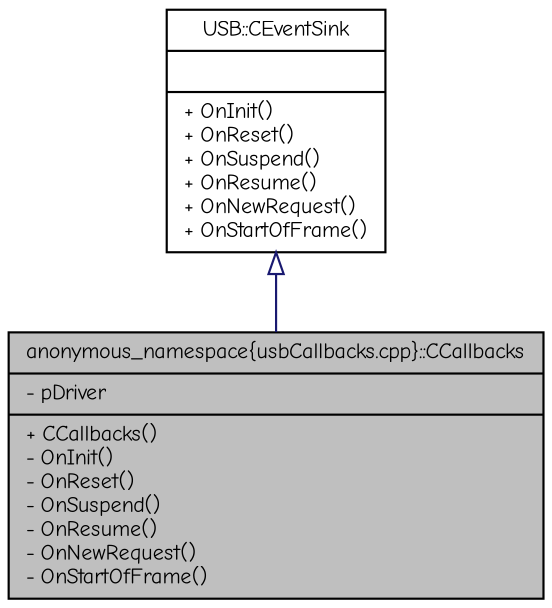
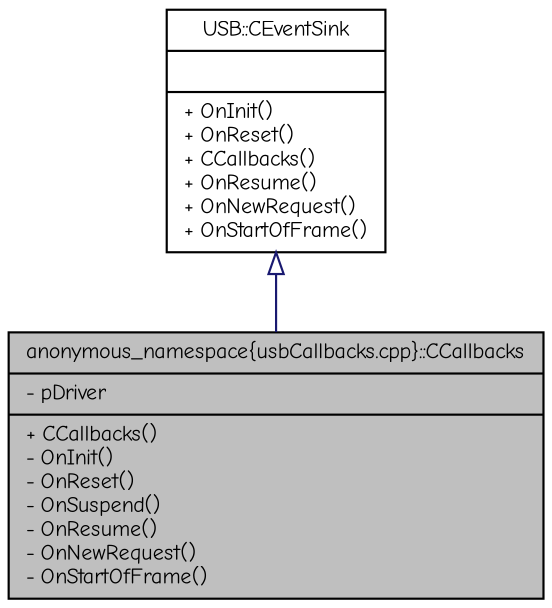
(253, 159) -> (250, 159)
